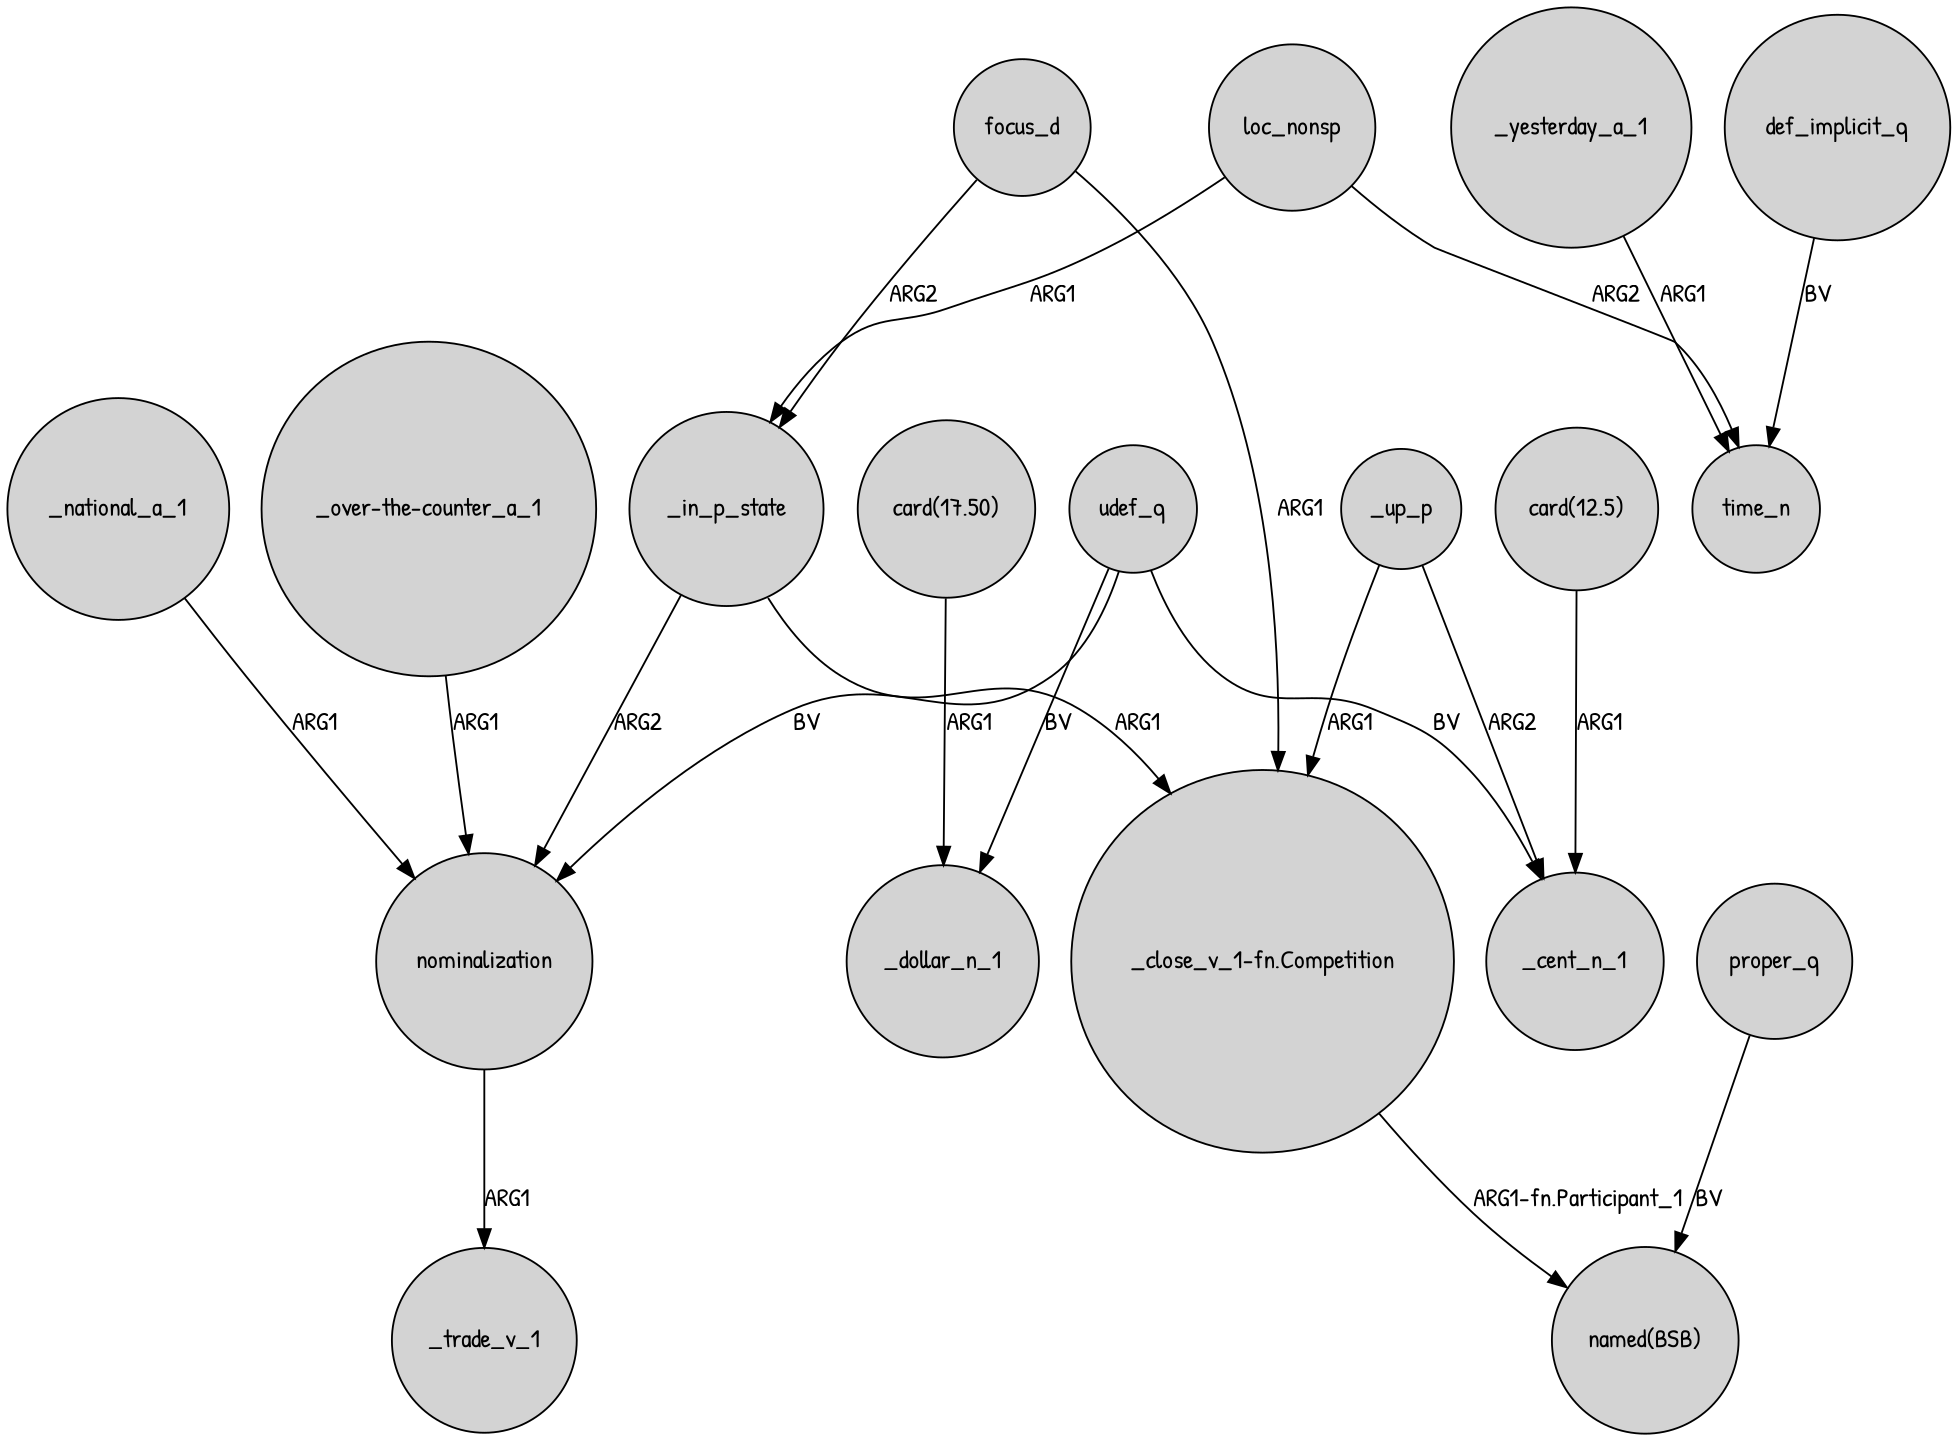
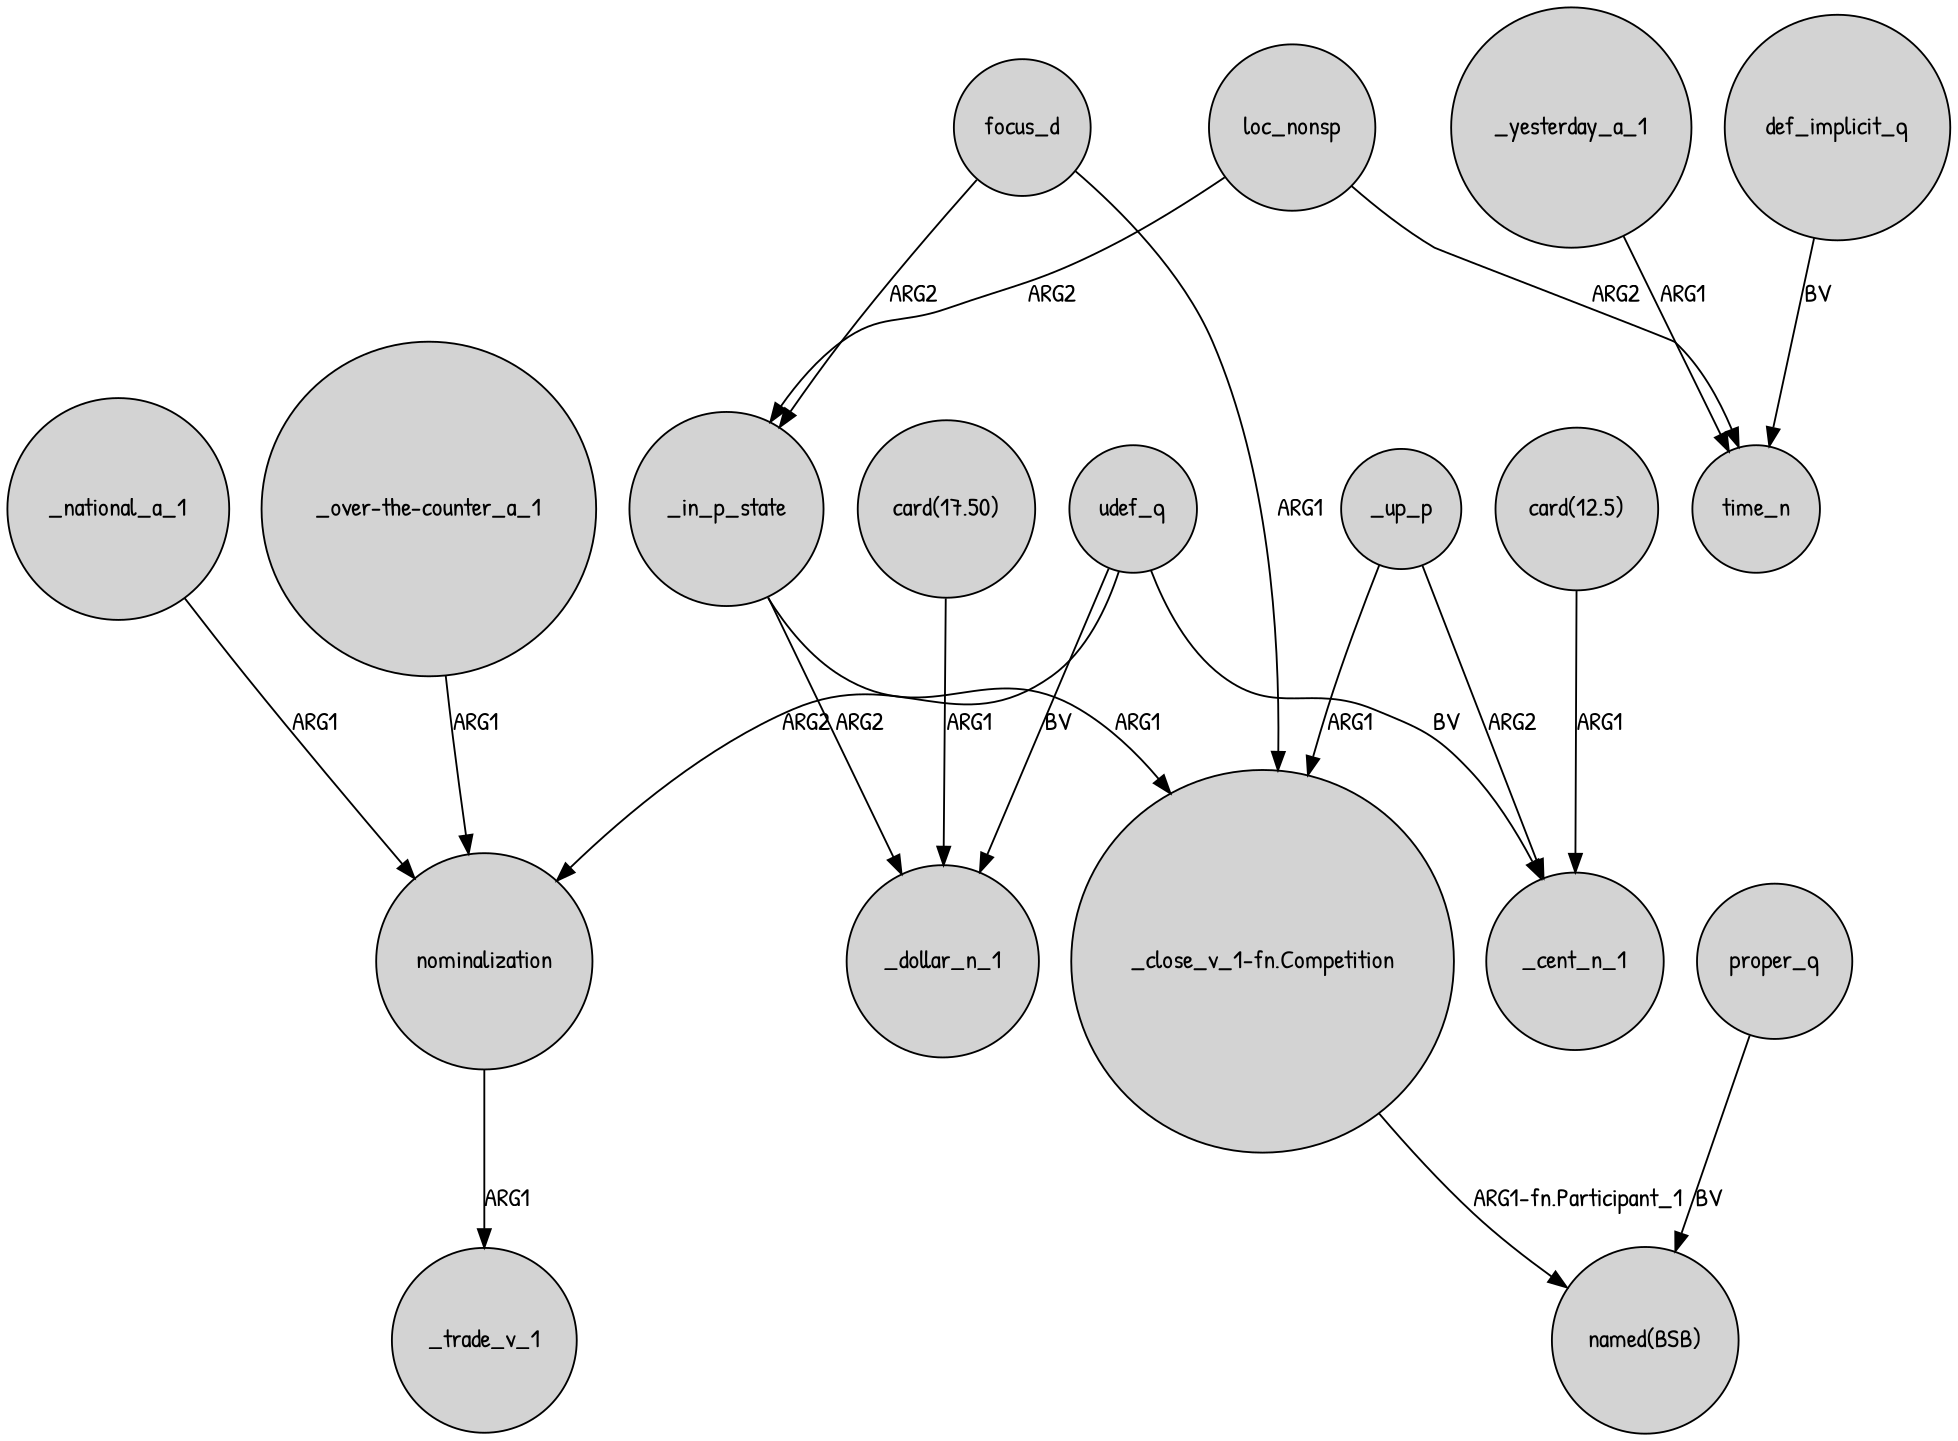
(1053, 295) -> (1053, 295)
(612, 722) -> (831, 727)
(807, 723) -> (807, 723)
